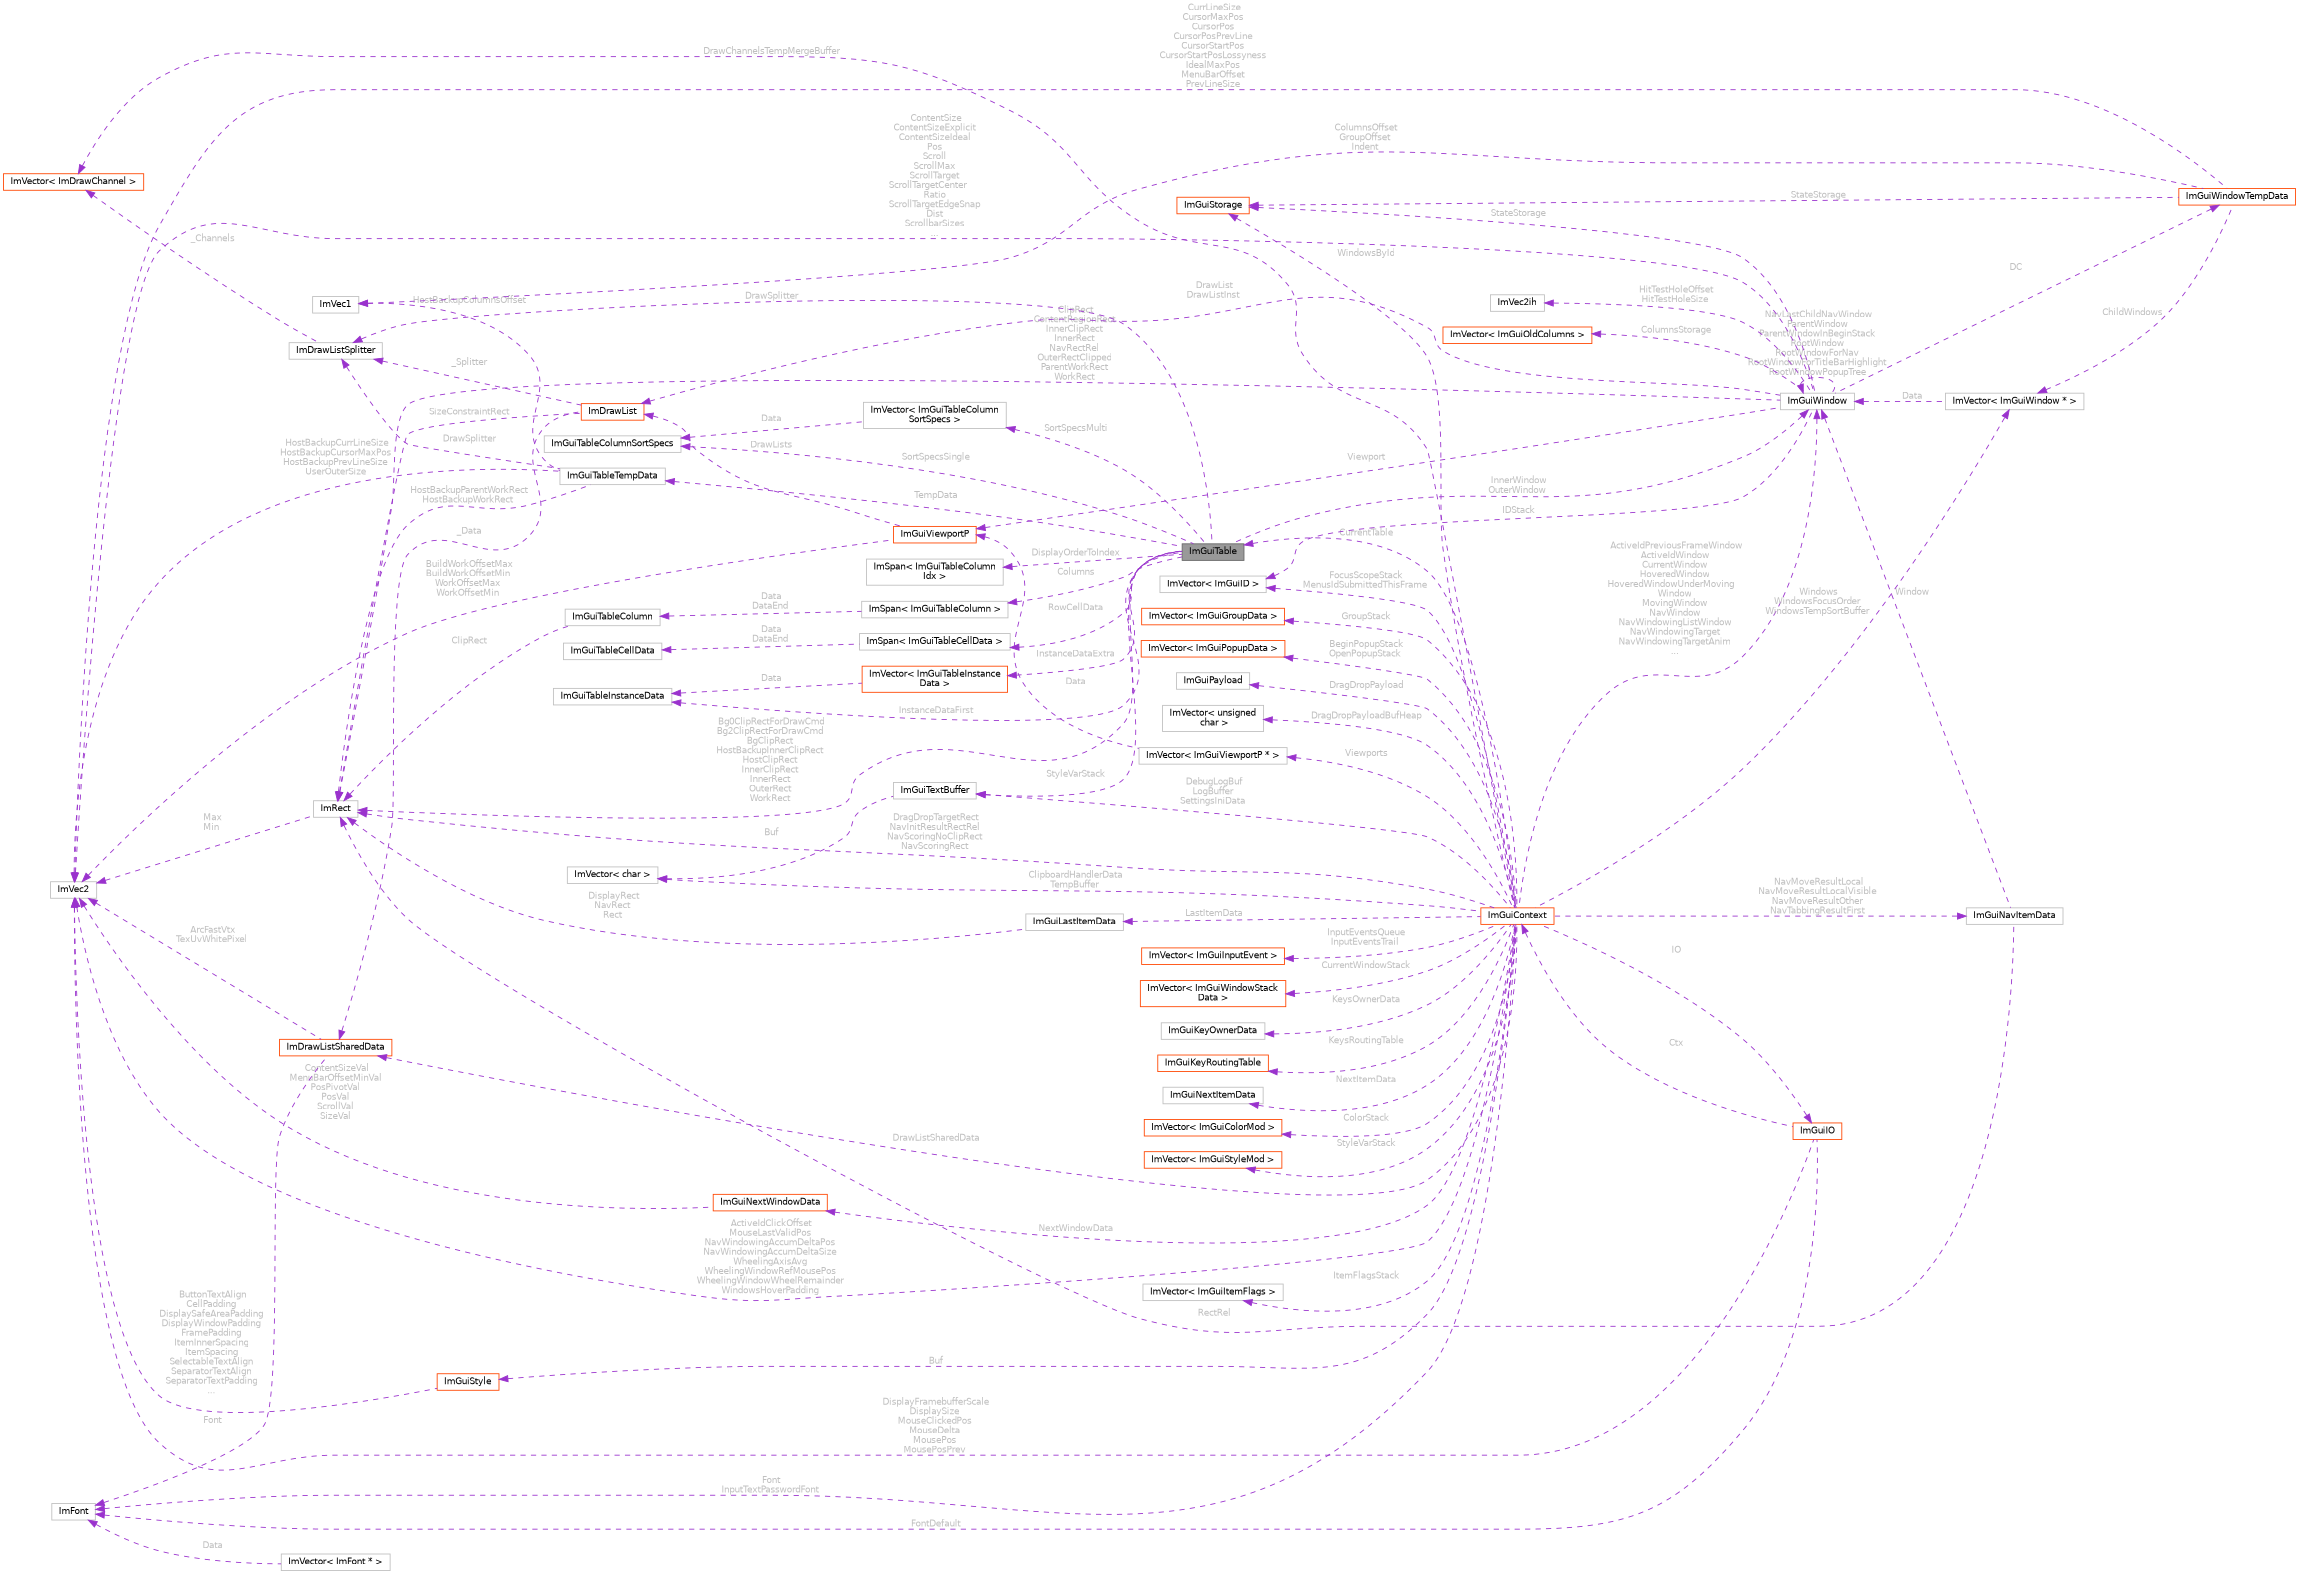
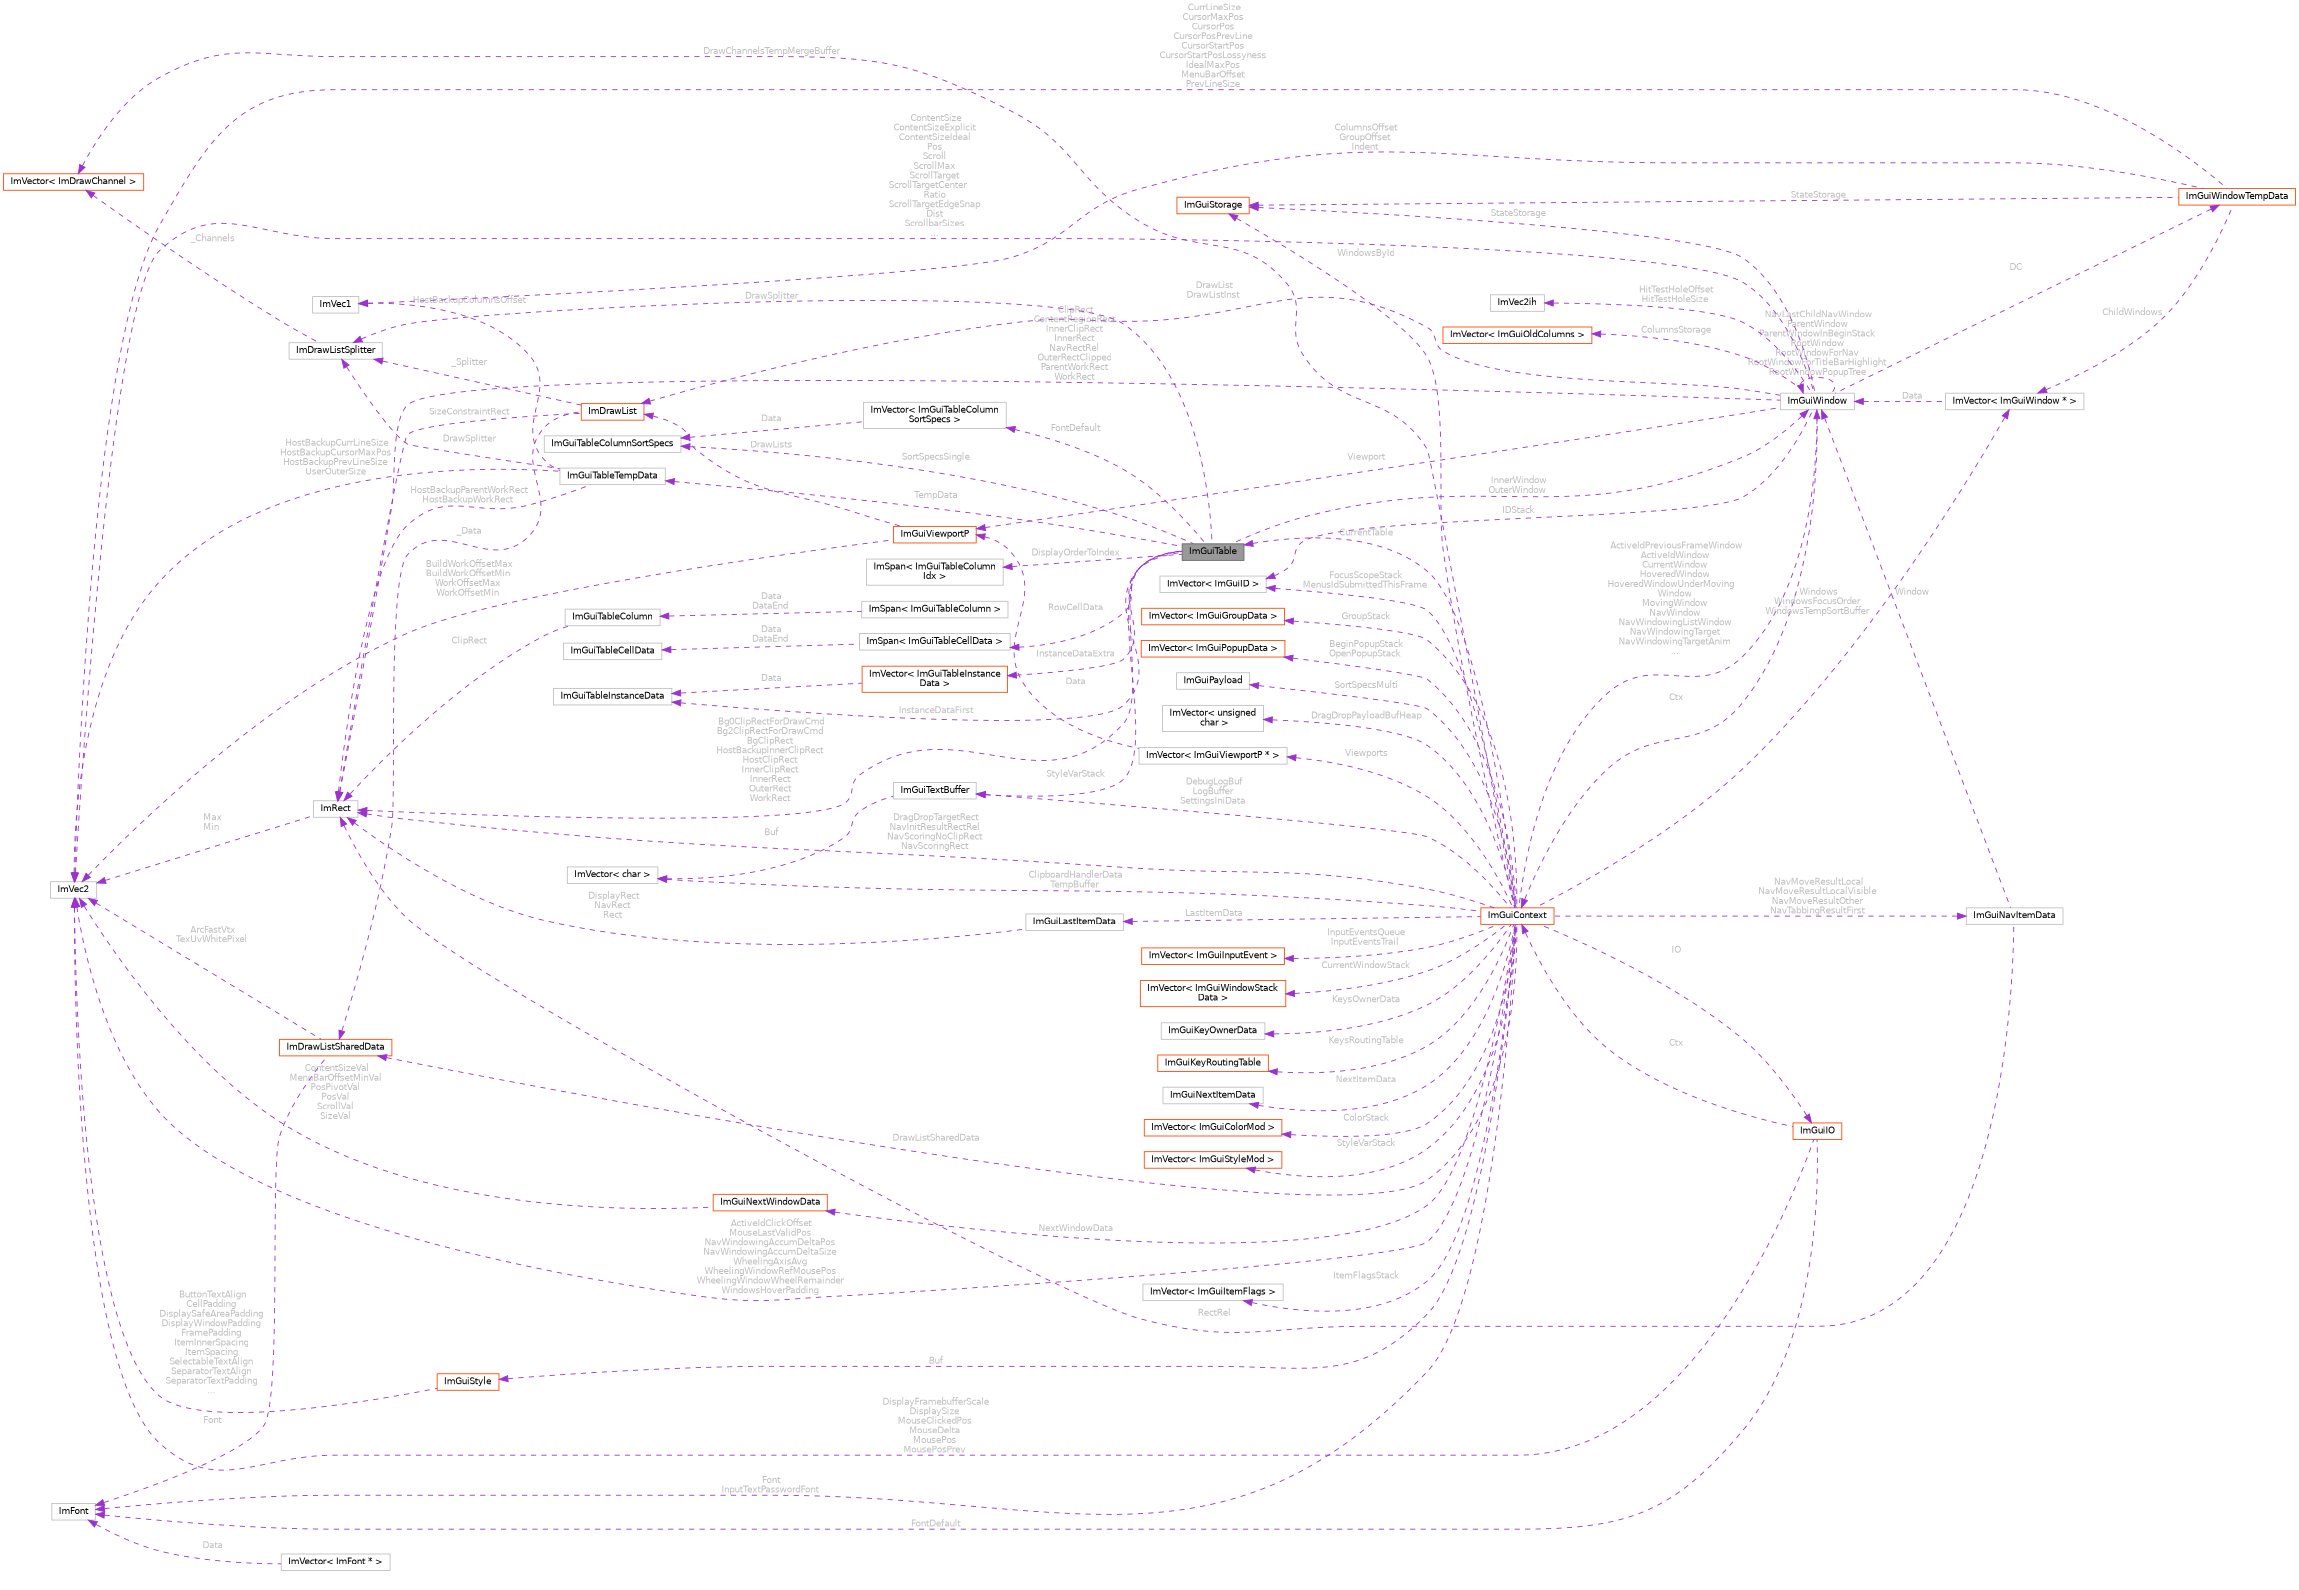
(1075, 429) -> (1075, 429)
(1101, 584) -> none
(1365, 686) -> (1365, 686)
none -> (1742, 703)
